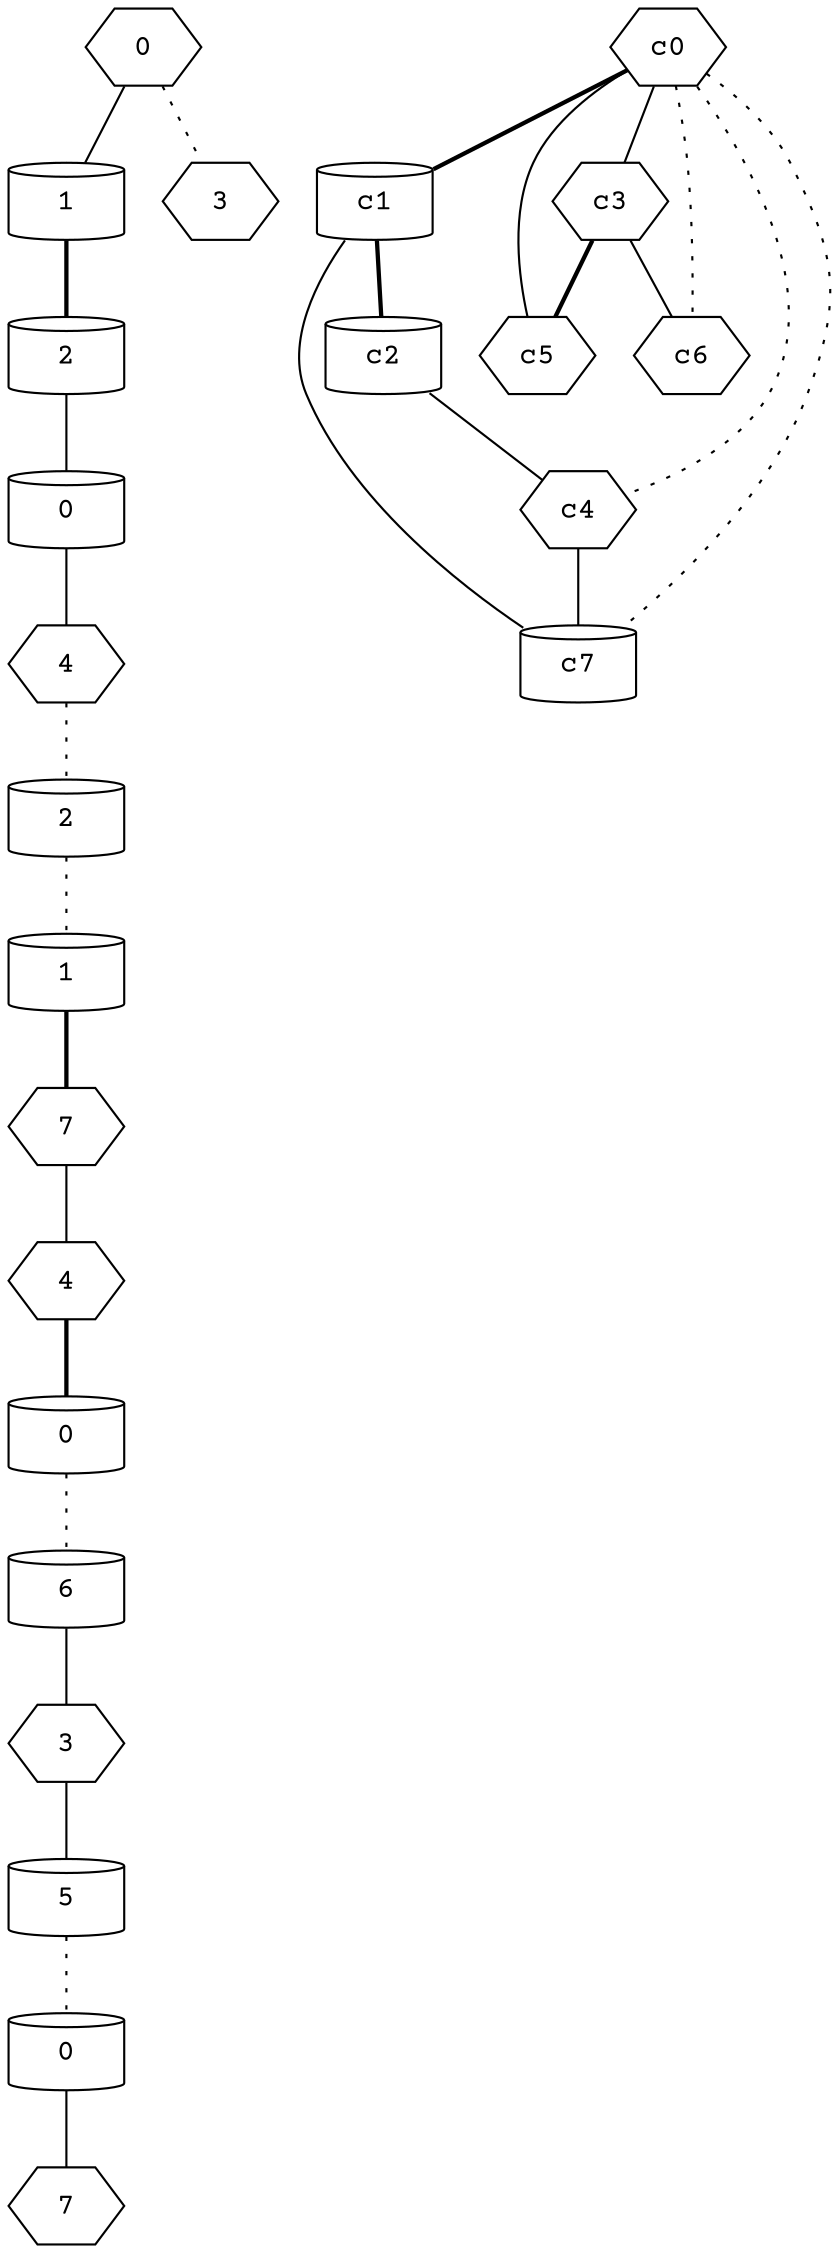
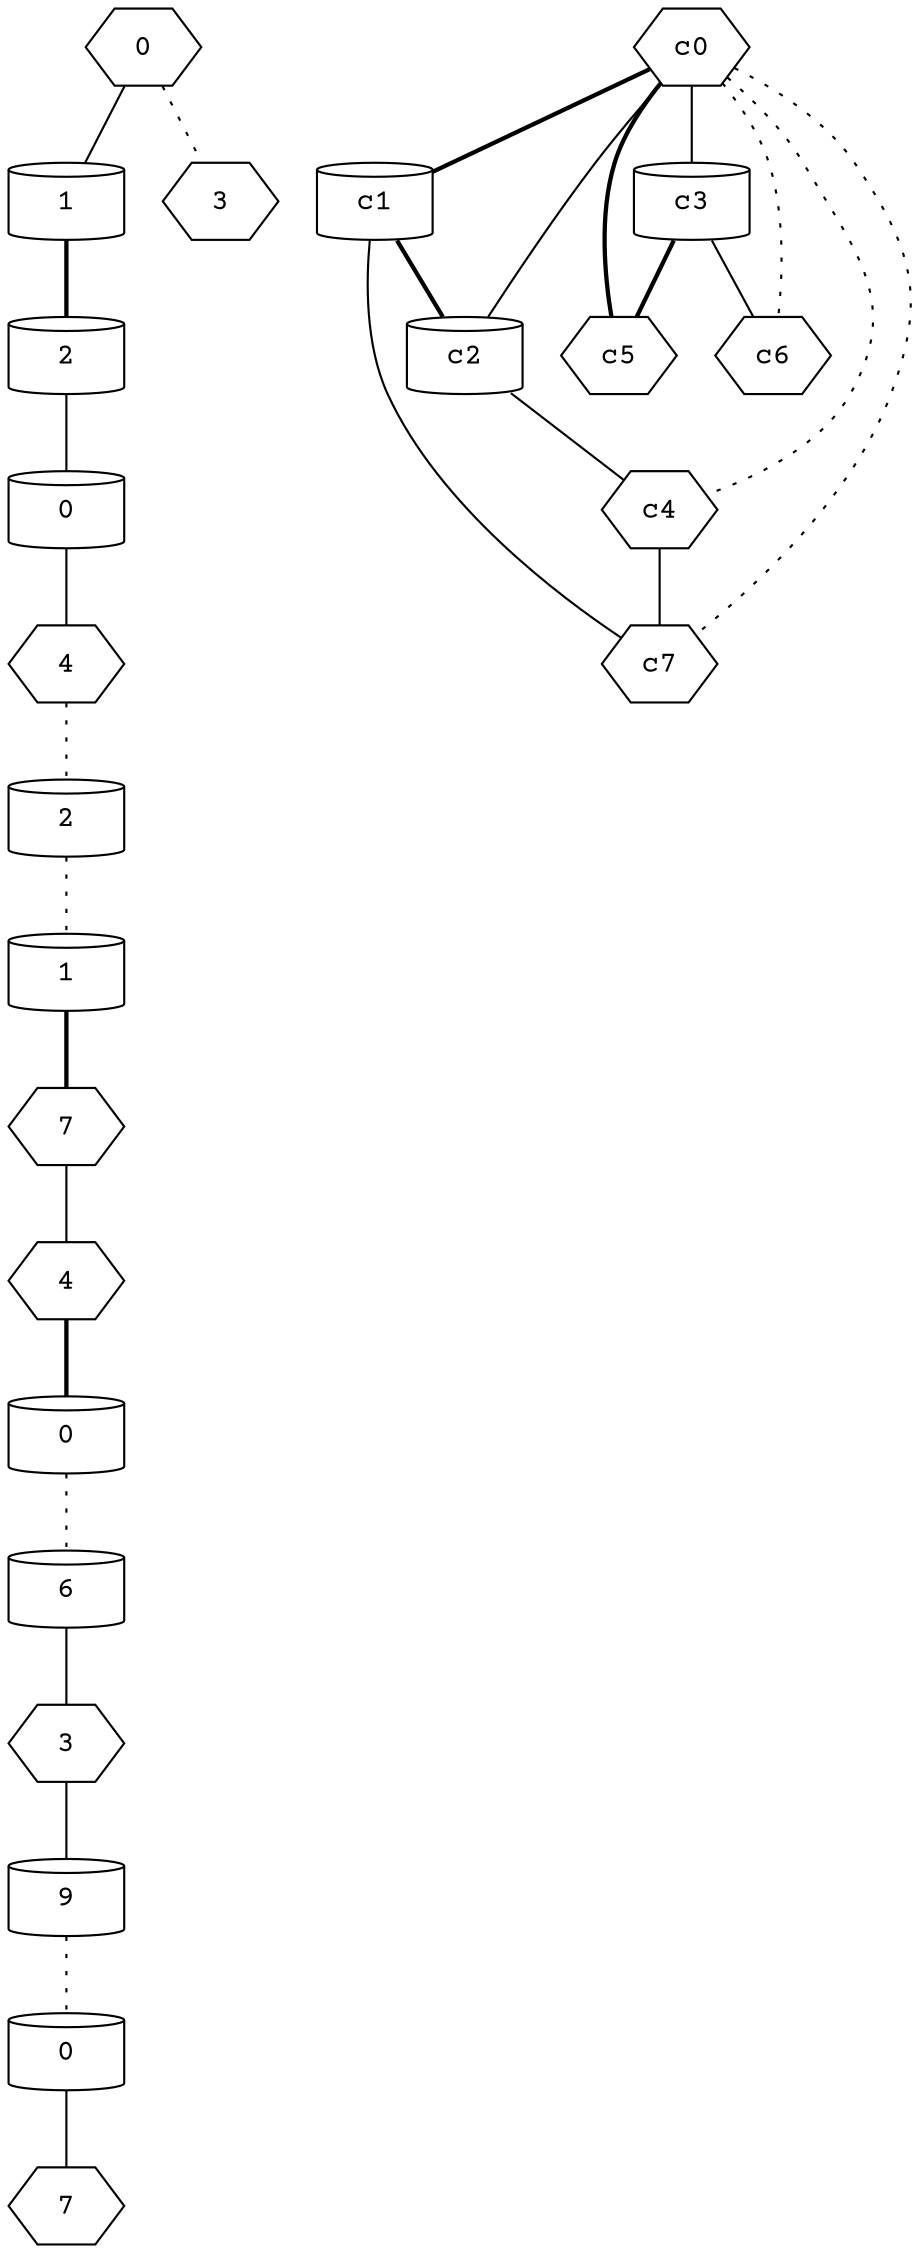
(529, 173) -> (608, 193)
none -> (570, 197)
(610, 201) -> (692, 201)
(578, 664) -> (660, 664)
(66, 1898) -> (66, 1898)
